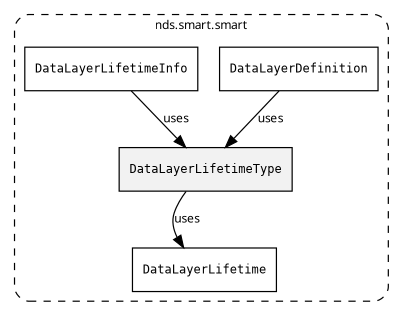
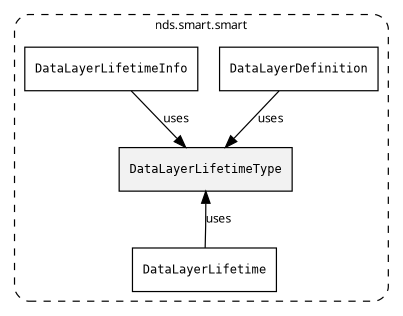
(174, 213) -> (206, 226)
